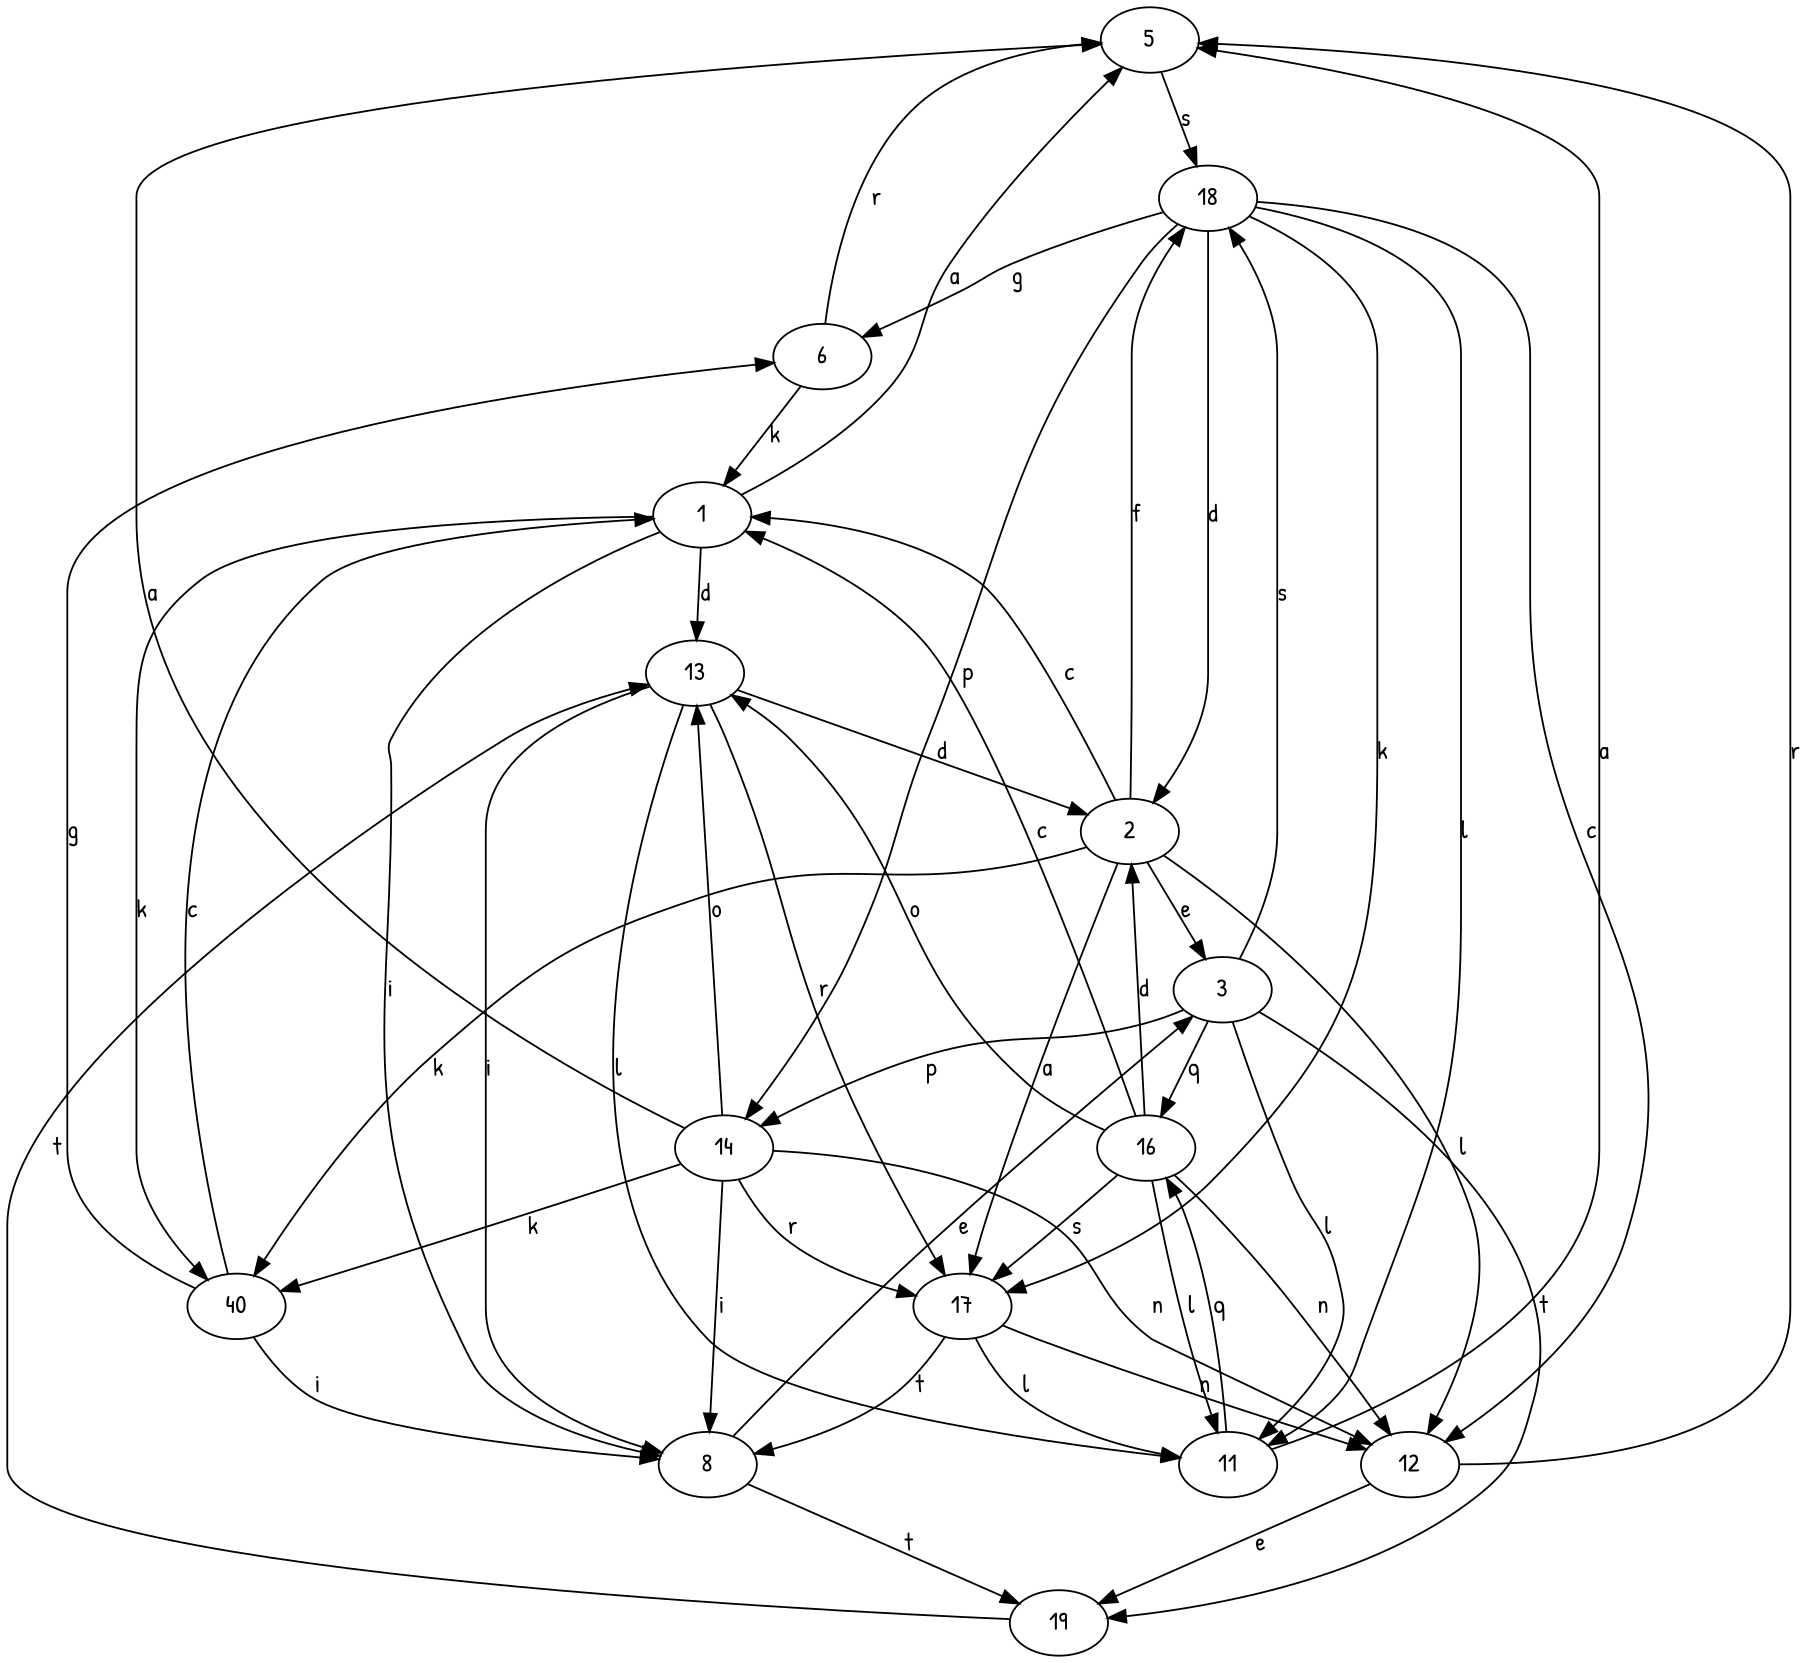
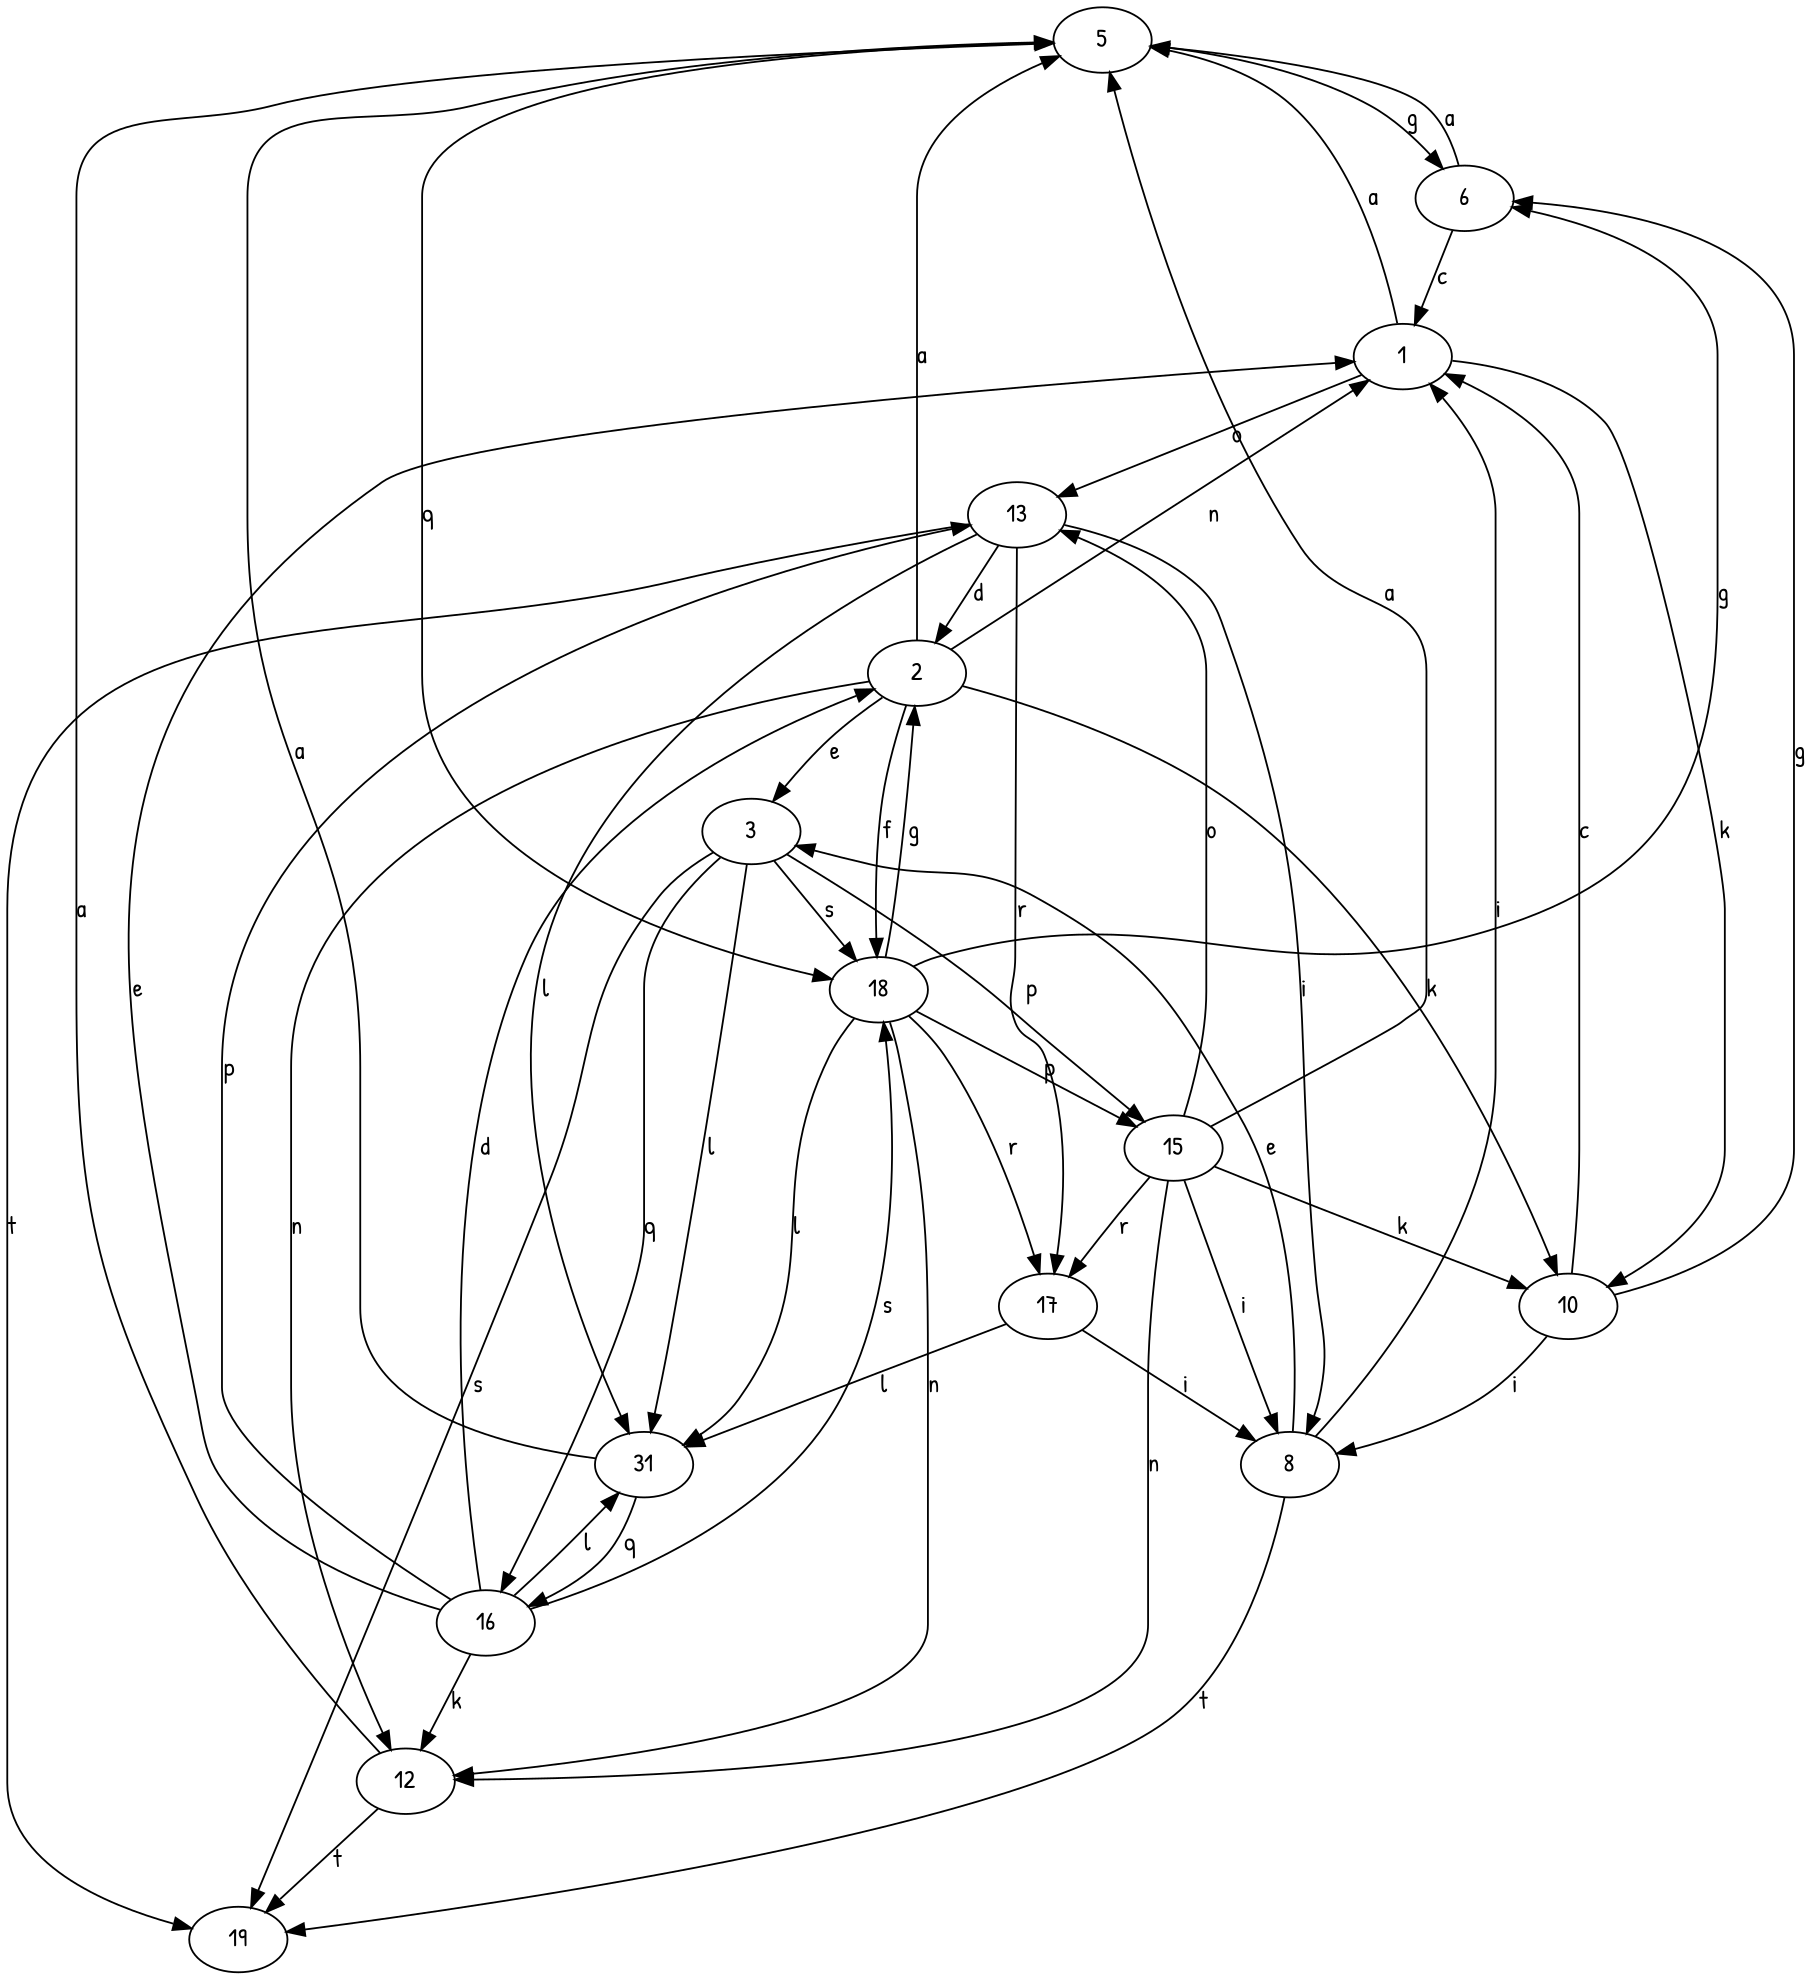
none -> (1308, 79)
(1186, 119) -> (428, 515)
(877, 198) -> (1450, 119)
(776, 436) -> (1443, 277)
(1214, 515) -> (914, 831)
(706, 594) -> (1238, 436)
(1070, 673) -> (1214, 515)
(1384, 752) -> (1013, 1148)
(1796, 752) -> (82, 911)
(1043, 831) -> (138, 990)
(1592, 831) -> (934, 1386)
(916, 911) -> (230, 1069)
(385, 983) -> (1496, 963)
(1042, 1058) -> (917, 321)
(724, 1148) -> (1174, 1148)
(1463, 1148) -> (297, 1227)
(1066, 1220) -> (836, 1406)
(237, 1306) -> (1568, 1306)
(1324, 1306) -> (458, 1702)
(1544, 1306) -> (479, 1386)
(920, 1386) -> (1186, 1386)
(1174, 1388) -> none
(7, 1436) -> (9, 898)
(1228, 1465) -> (644, 1465)
(1261, 1544) -> (338, 1860)
